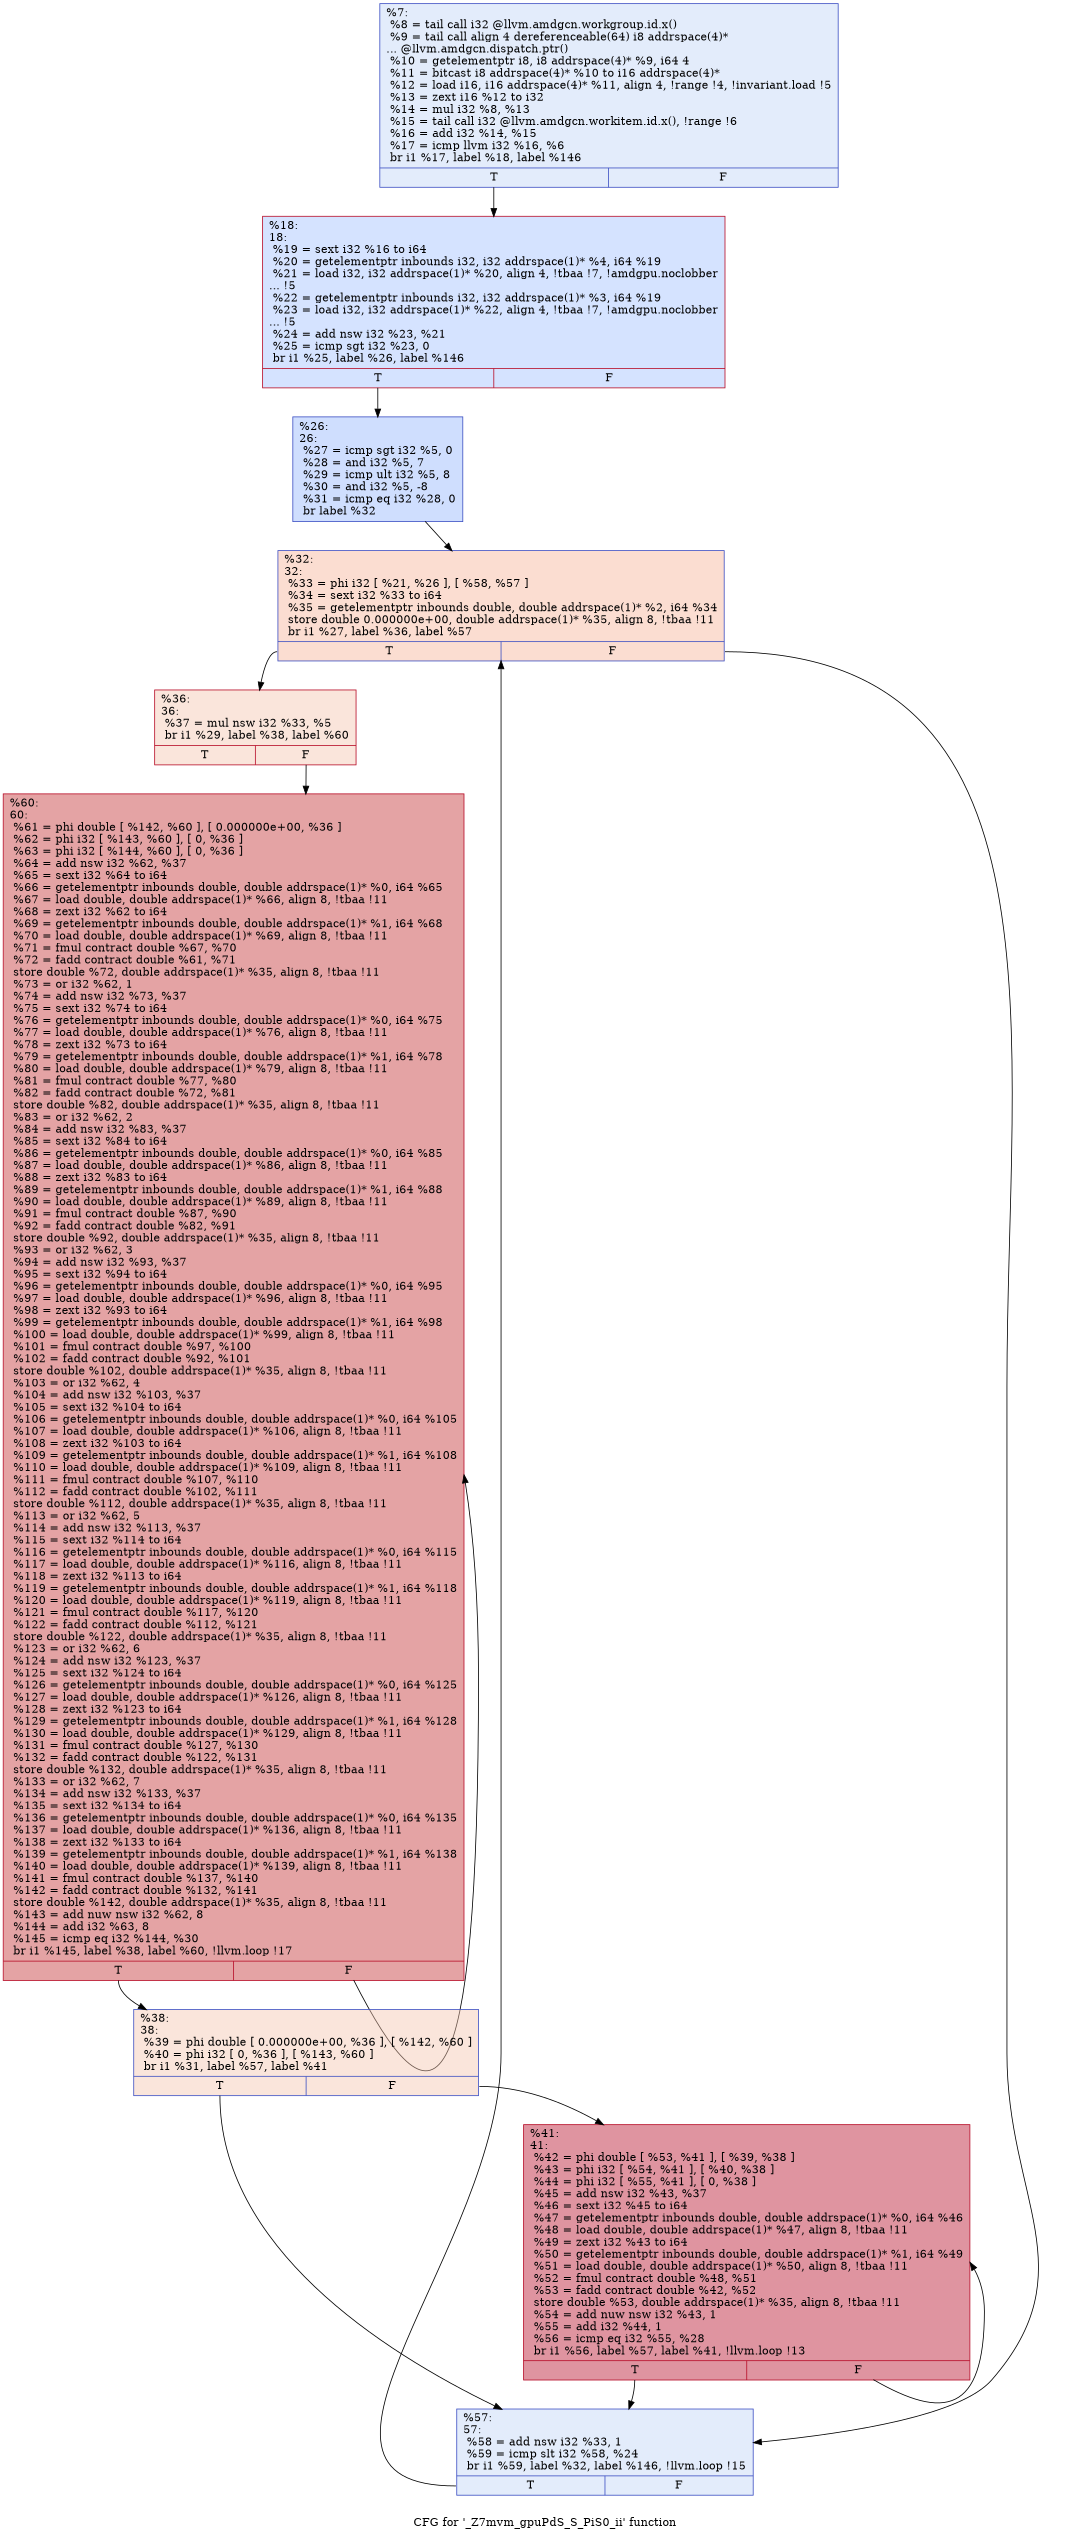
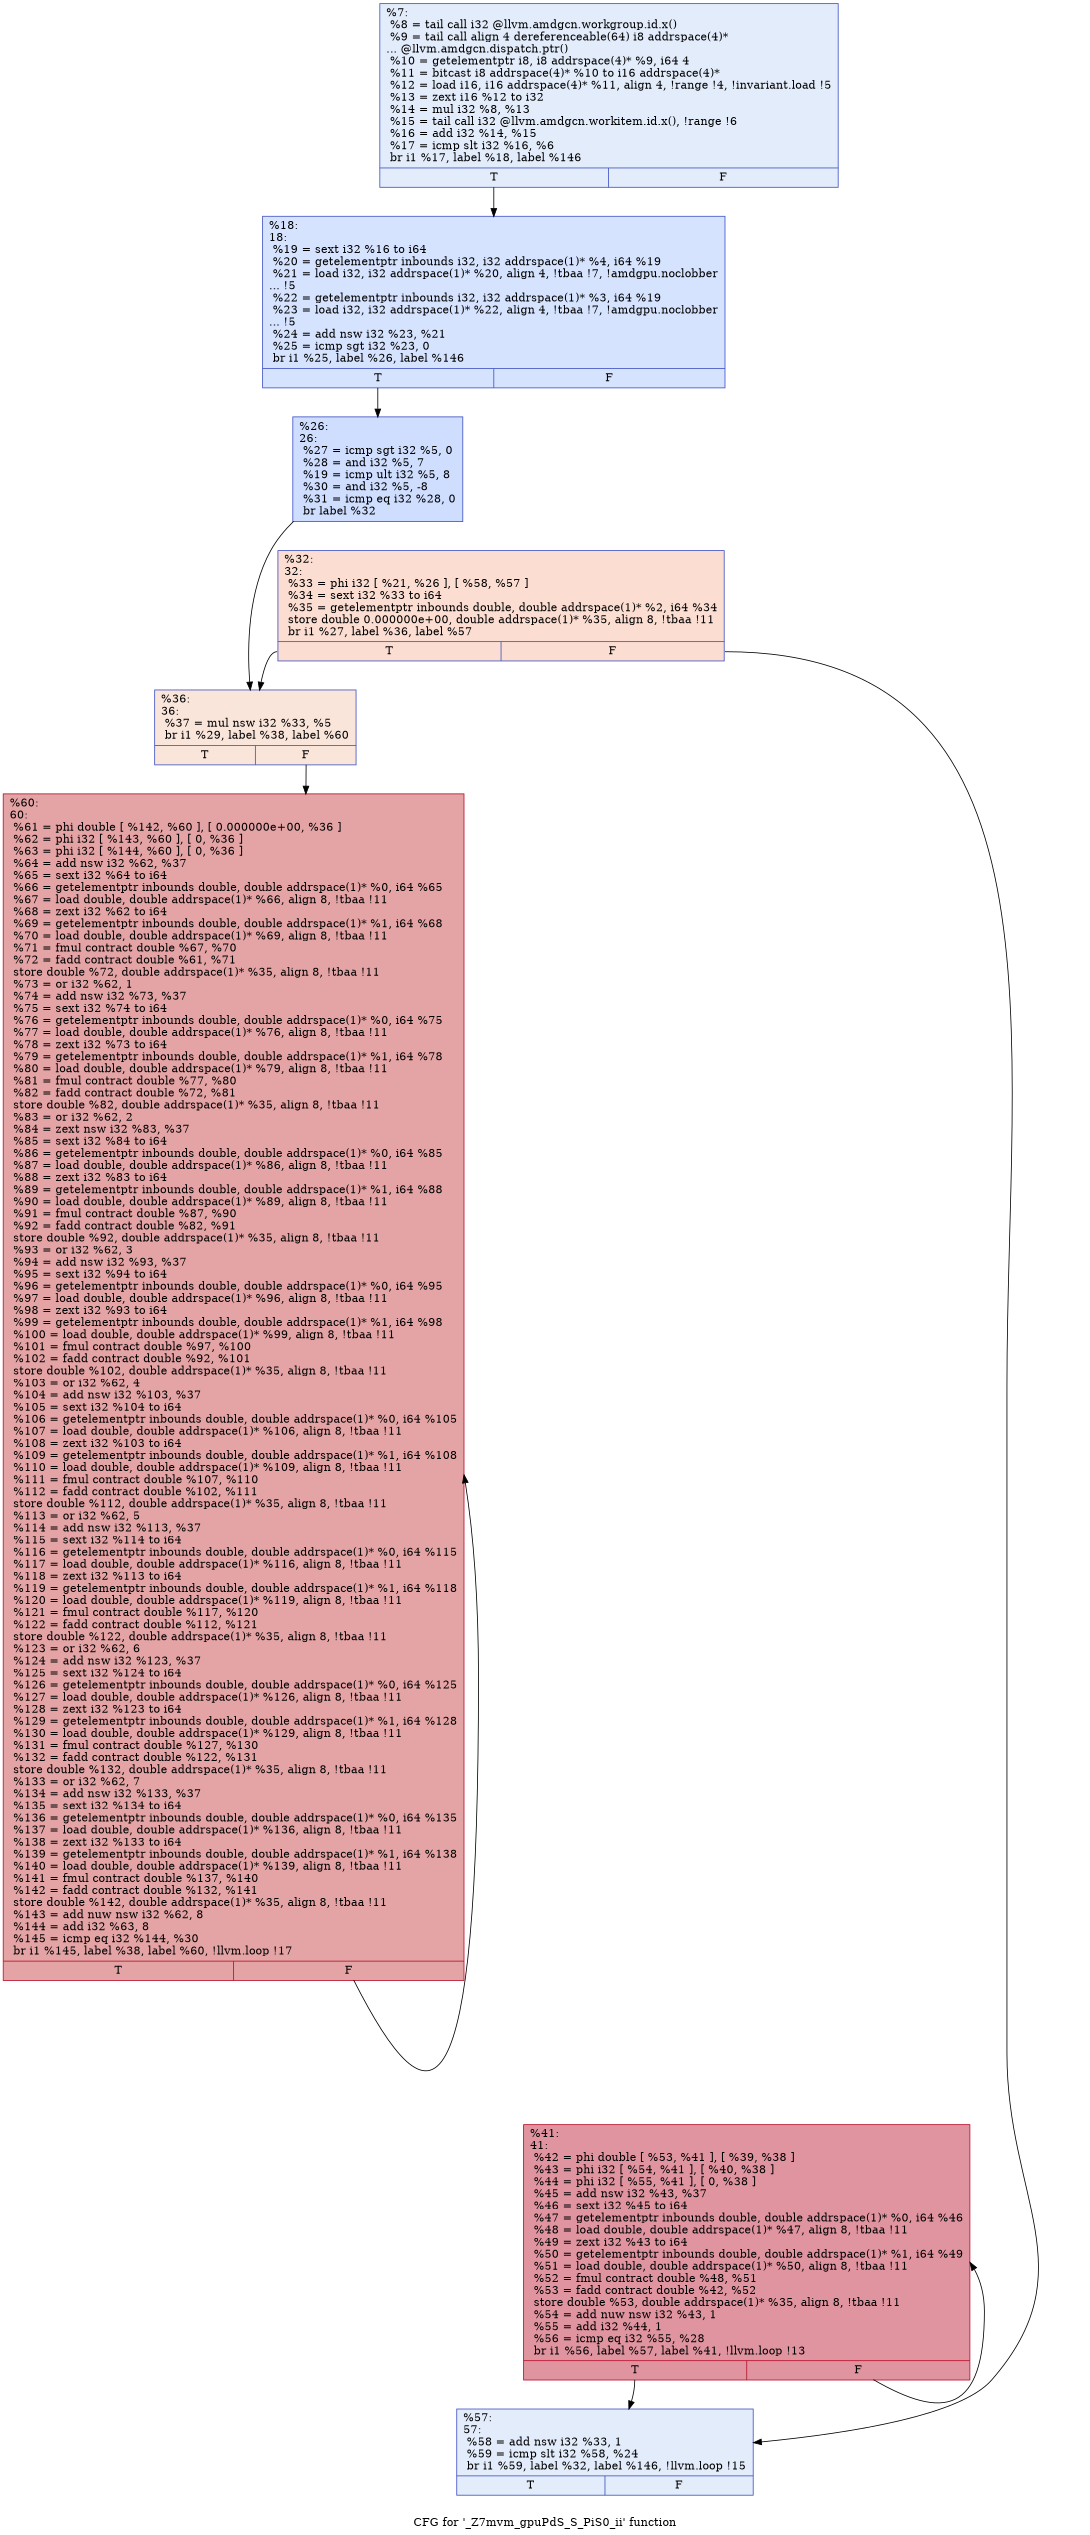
(476, 146) -> (470, 146)
(494, 302) -> (494, 302)
(375, 475) -> (375, 475)
(436, 533) -> (254, 596)
(255, 727) -> (255, 727)
(98, 1129) -> (100, 1129)
(501, 1613) -> none
(306, 2053) -> none
